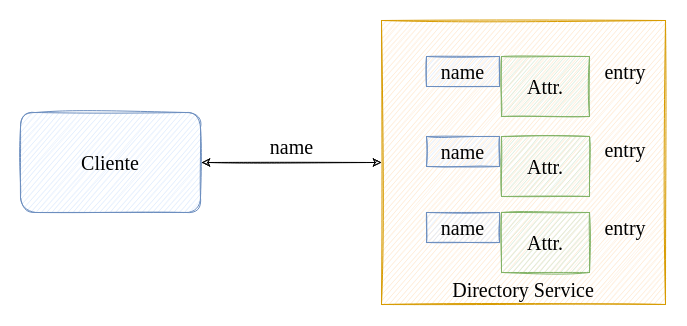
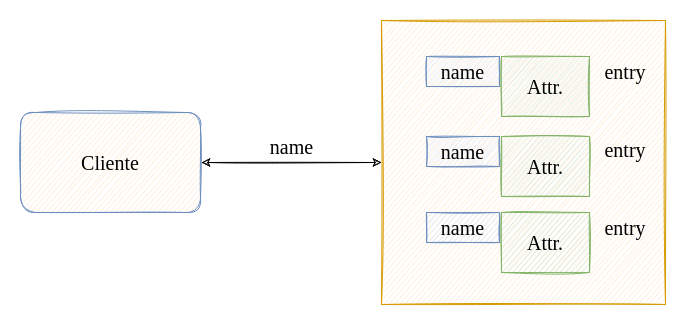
(111, 163) -> (111, 163)
(524, 290) -> none
